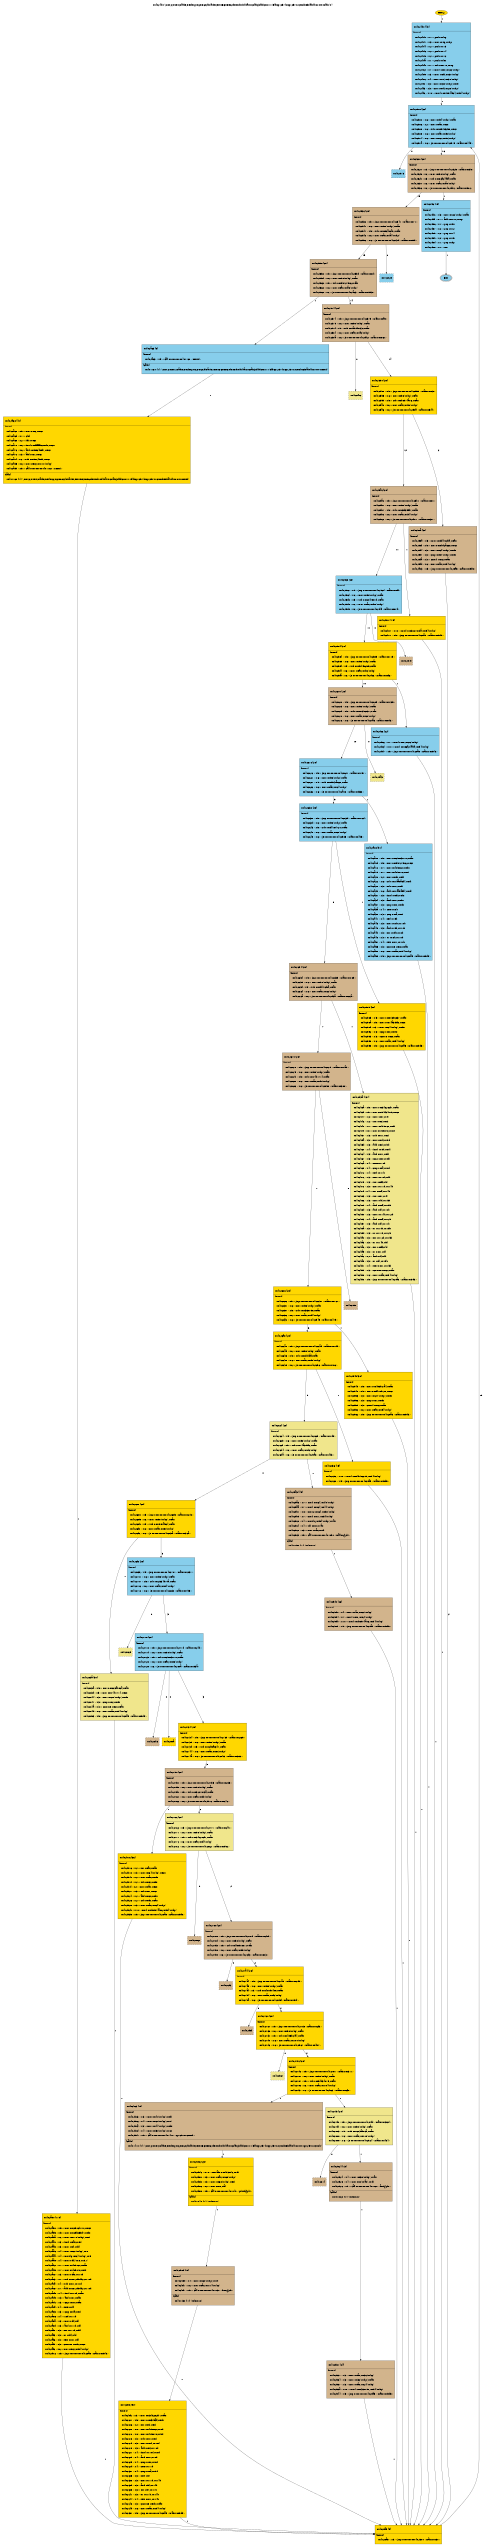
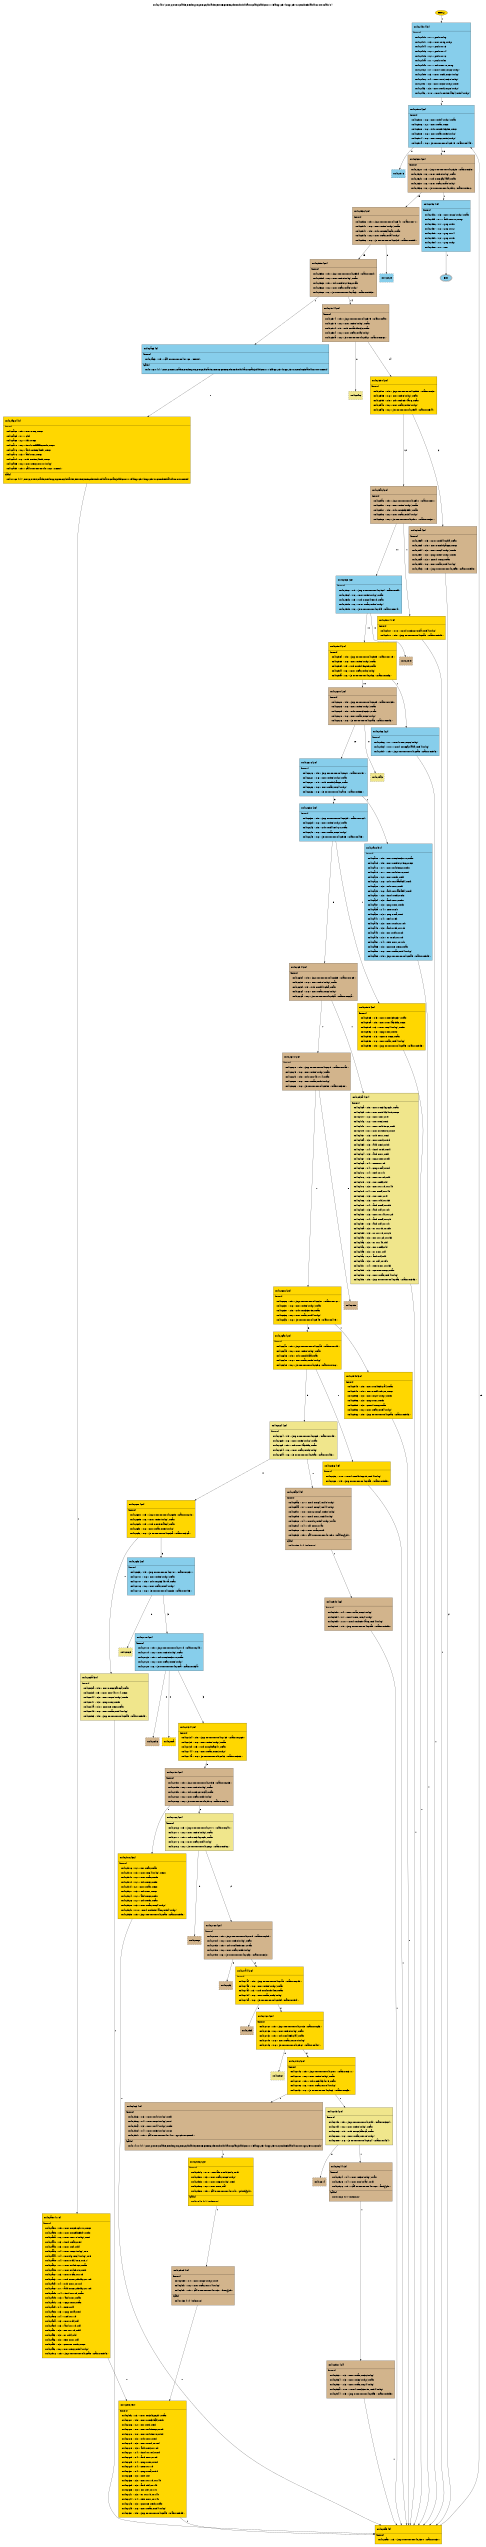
(153, 2527) -> (117, 2379)
